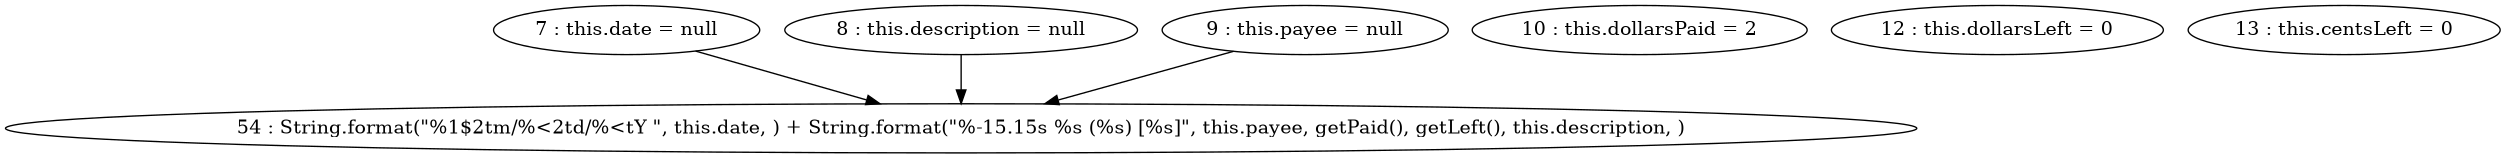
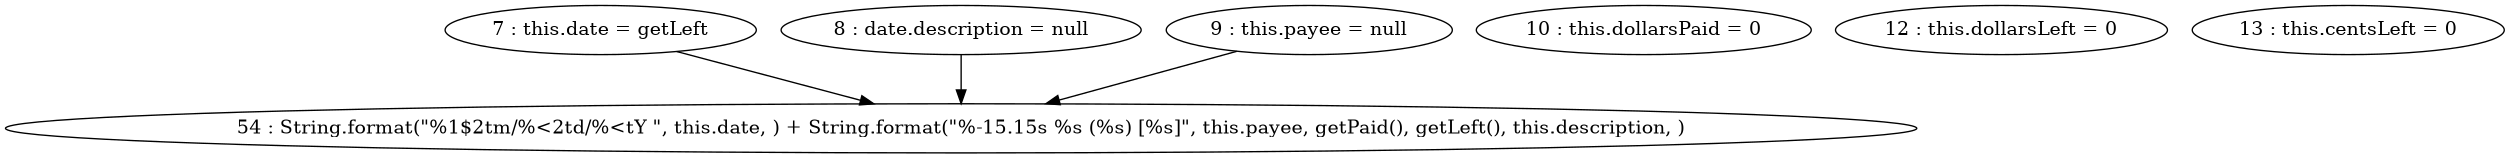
(627, 30) -> (601, 30)
(961, 30) -> (961, 30)
(1640, 30) -> (1644, 30)
